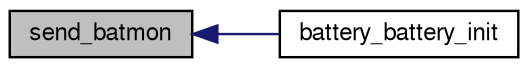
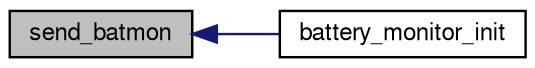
(399, 34) -> (403, 34)
